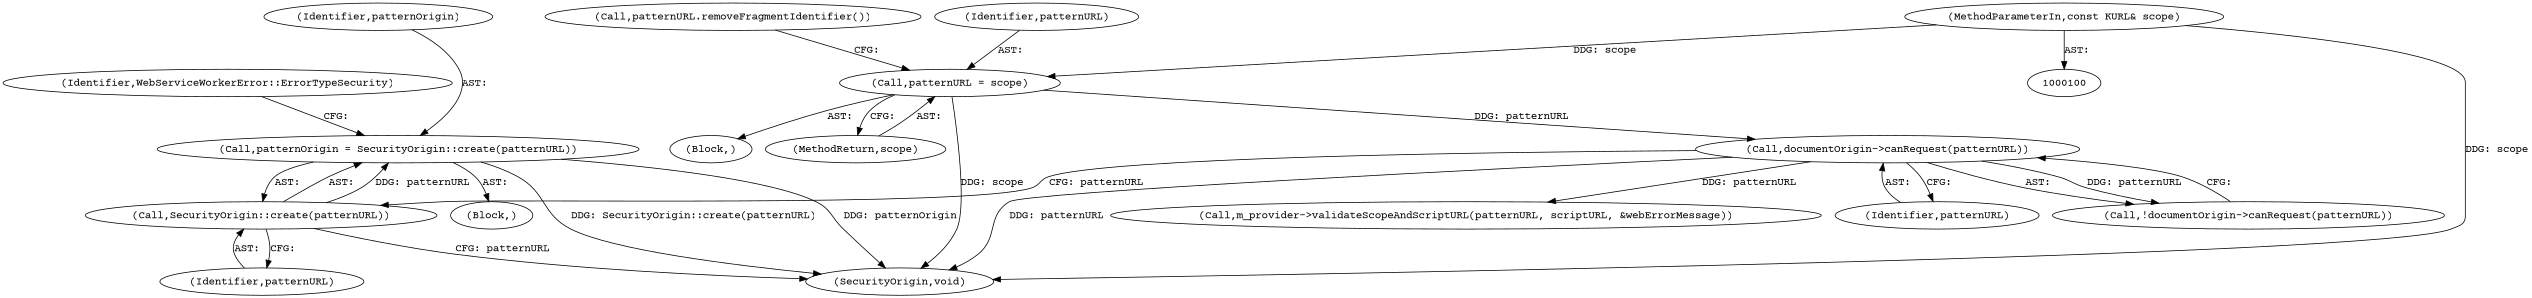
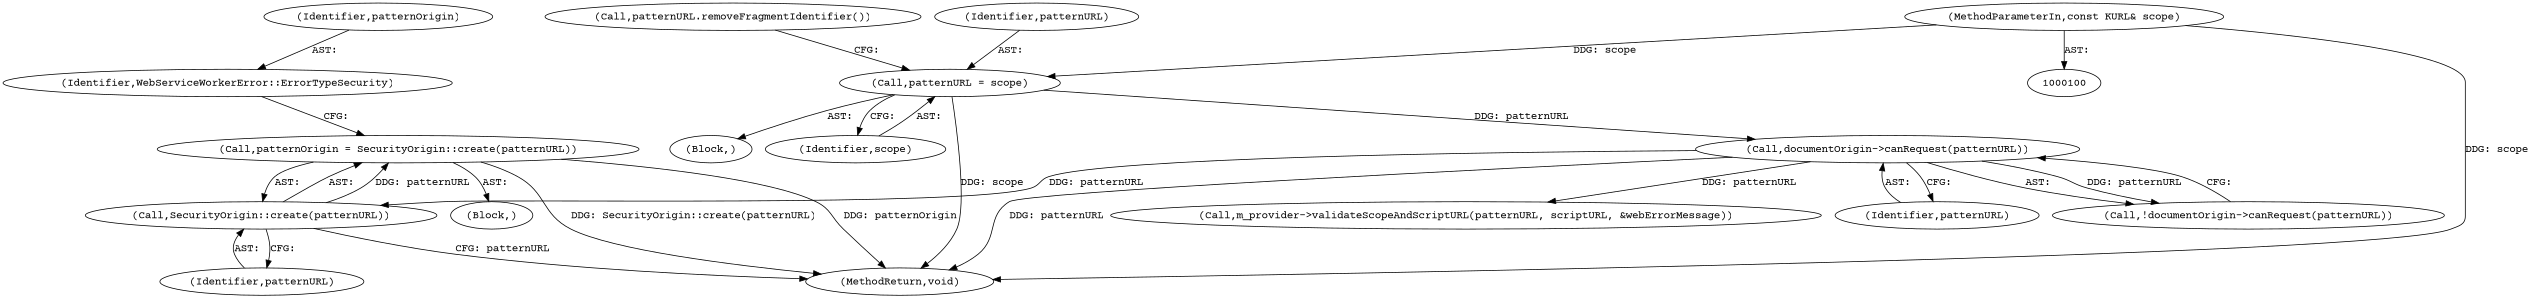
(461, 76) -> (307, 48)
(856, 149) -> (856, 149)
(1096, 182) -> (1096, 182)
(900, 282) -> (900, 282)
